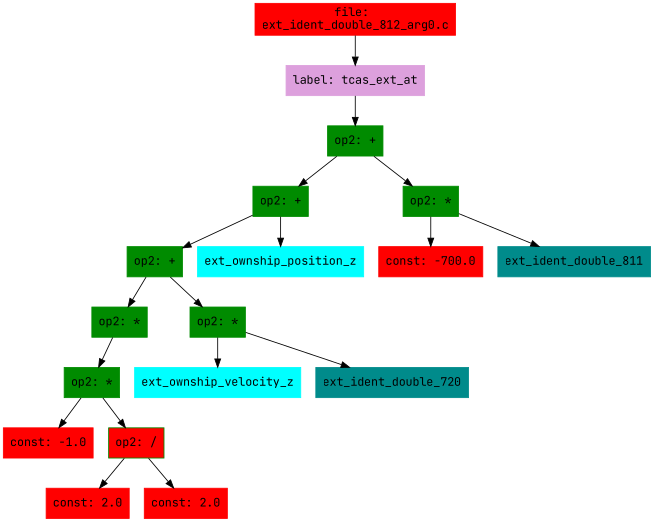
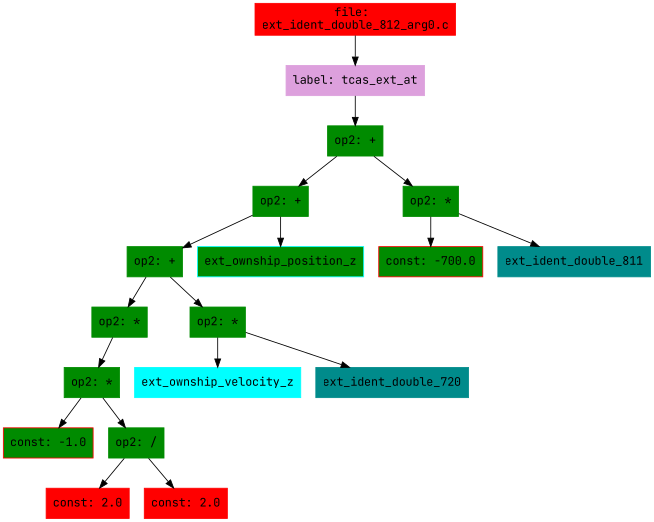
(281, 262) -> (281, 262)
(431, 262) -> (431, 262)
(48, 443) -> (48, 443)
(136, 443) -> (136, 443)
